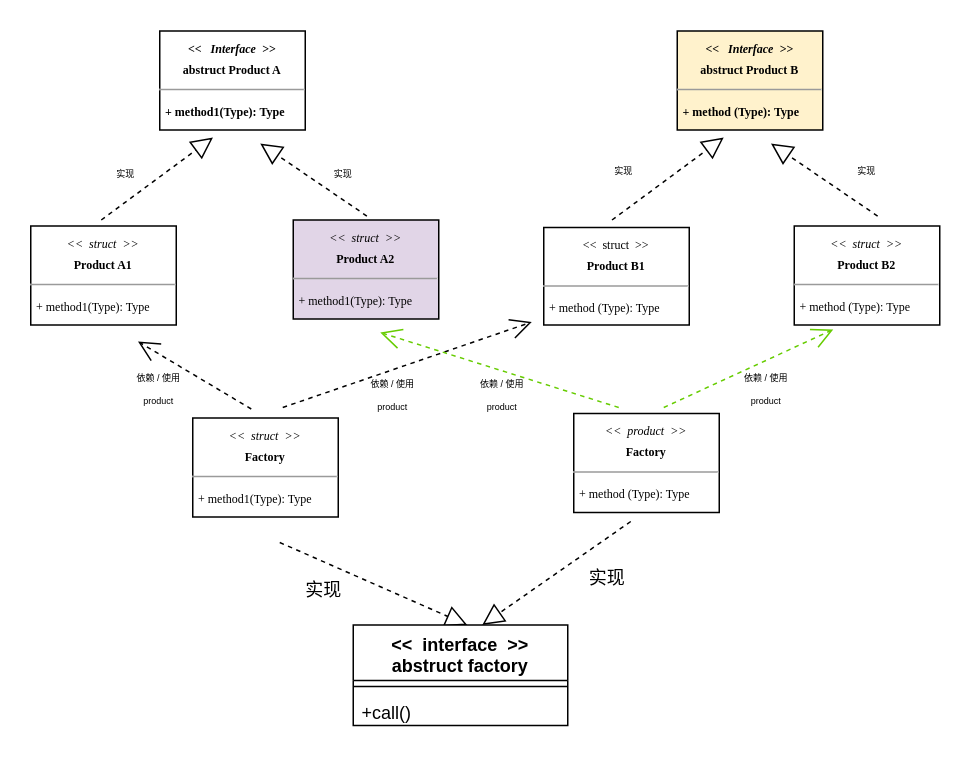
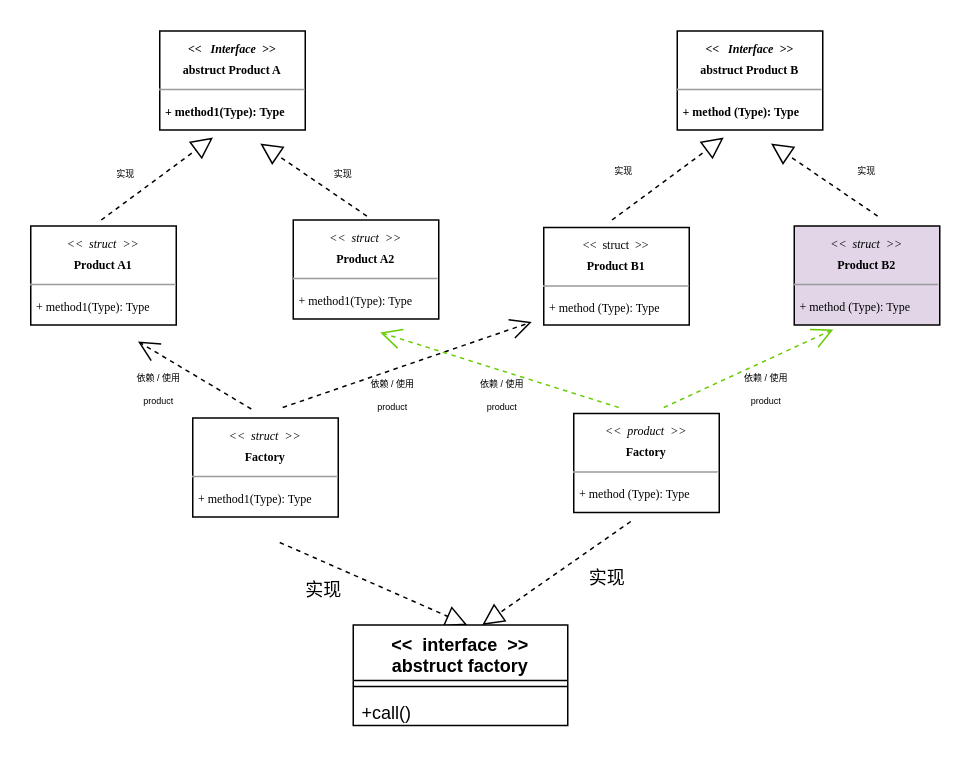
(750, 80) -> (750, 80)
(366, 269) -> (366, 269)
(867, 275) -> (867, 275)
